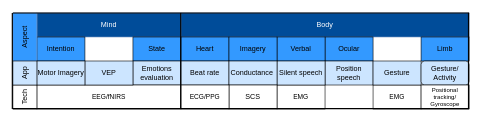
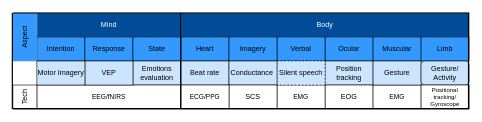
none -> (109, 49)
none -> (397, 49)
(25, 73) -> none
(301, 73) -> (301, 73)
(349, 73) -> (349, 73)
none -> (349, 97)
